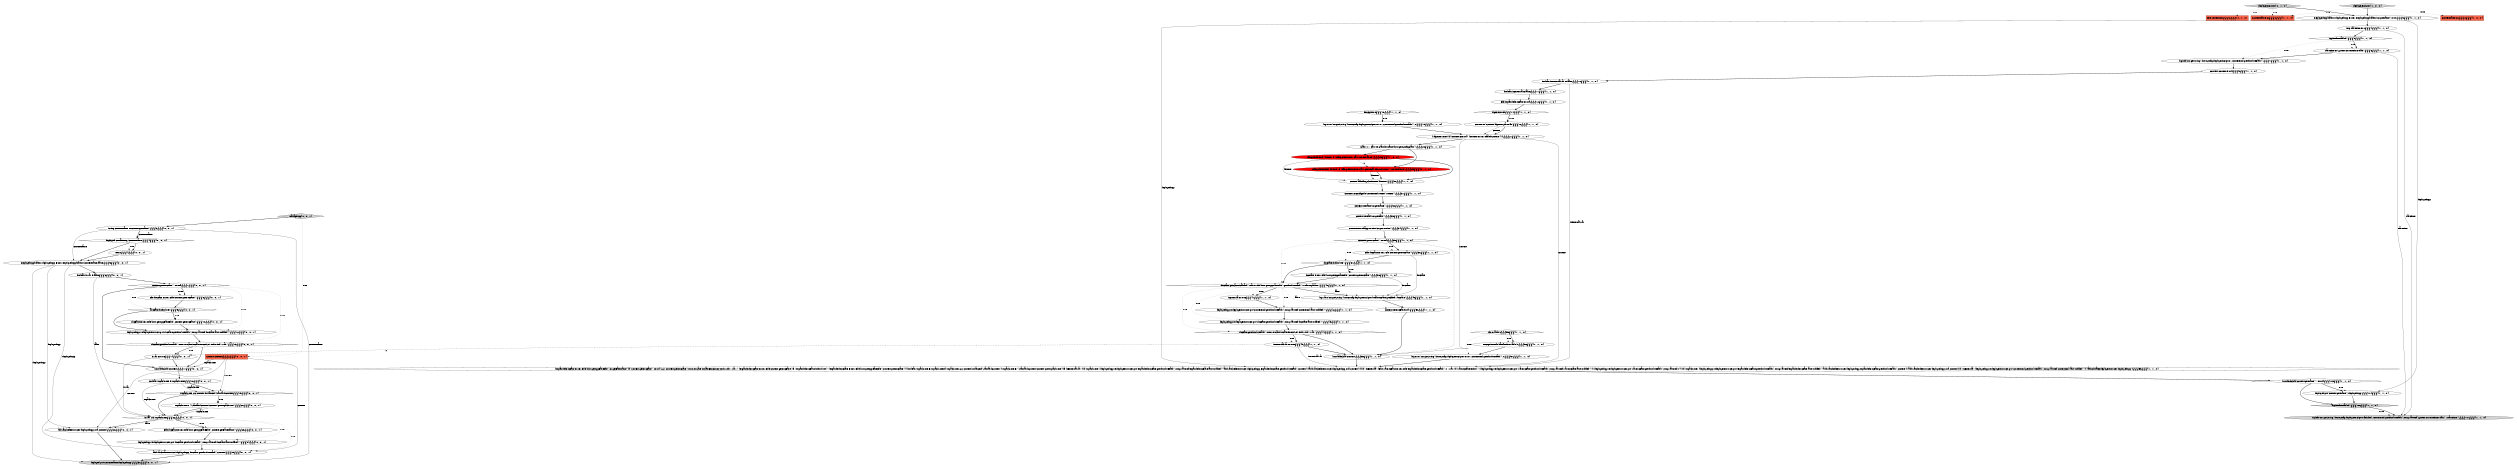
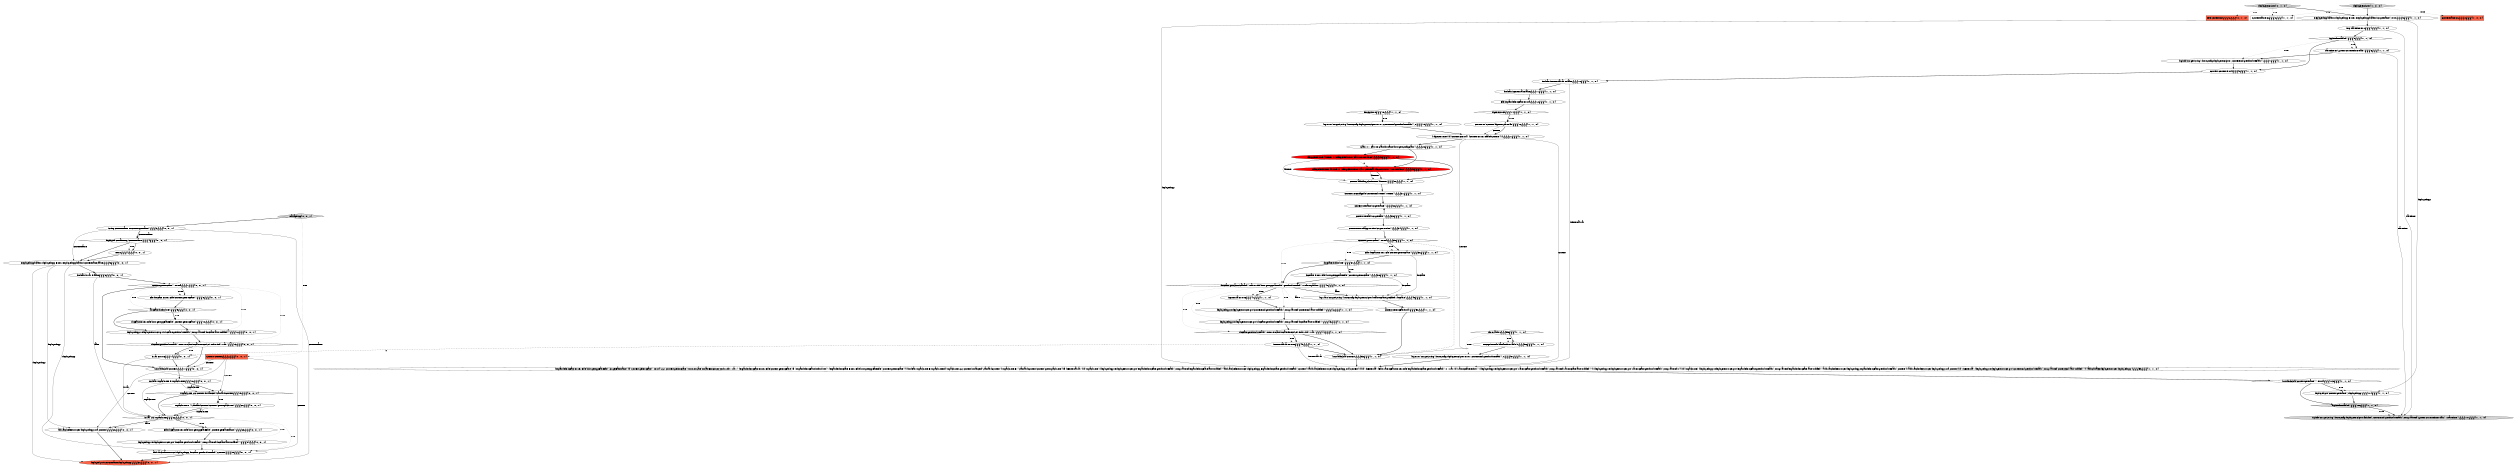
(2272, 18) -> (2272, 18)
none -> (2306, 64)
(1382, 210) -> (1384, 212)
(210, 363) -> (210, 363)
(124, 463) -> (124, 463)
